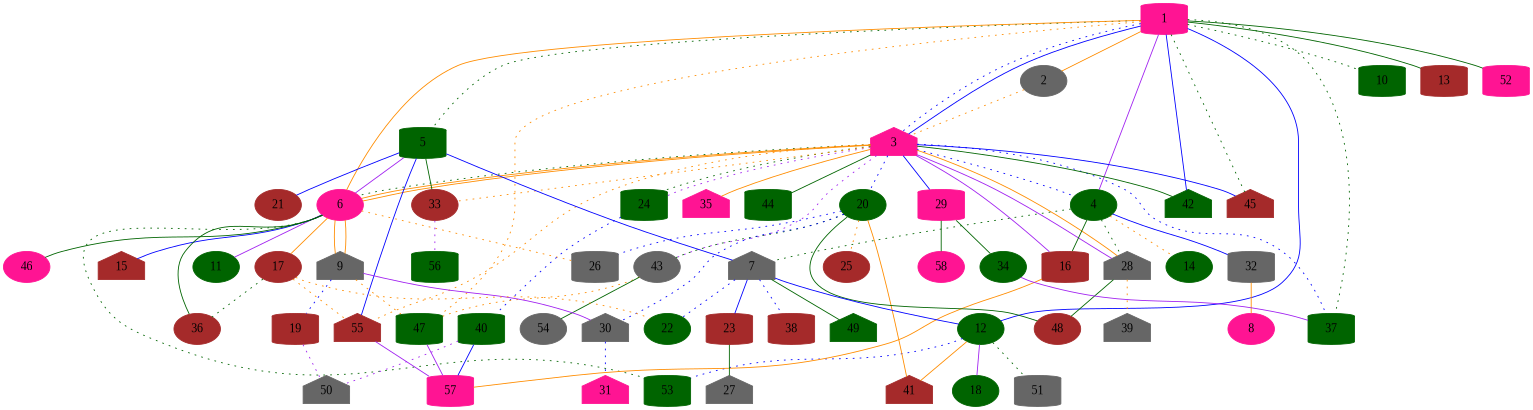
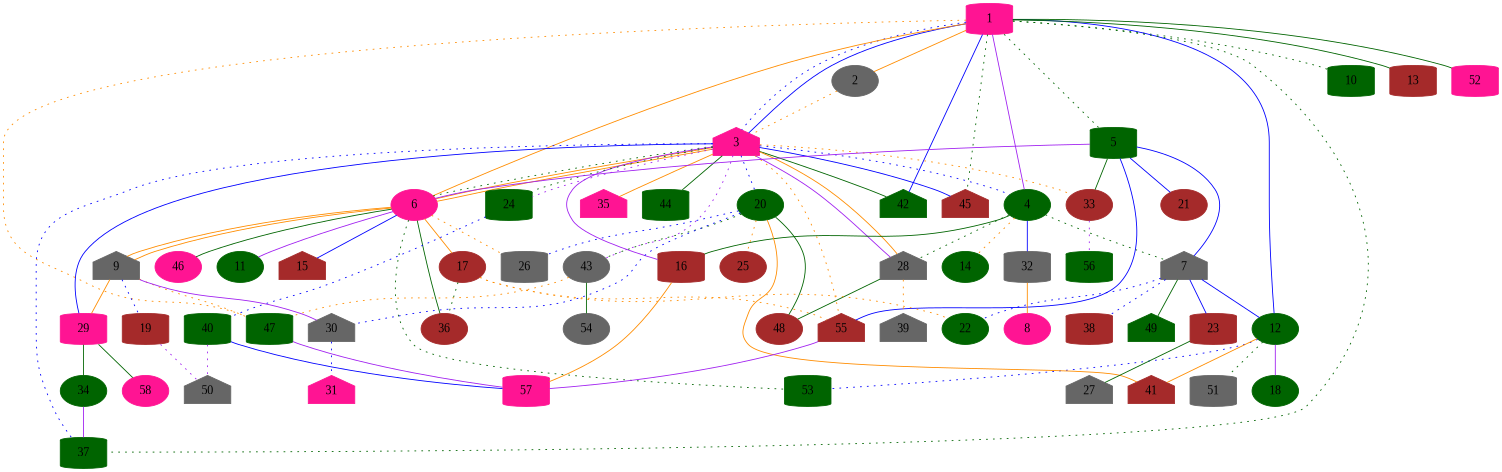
none -> (101, 297)
